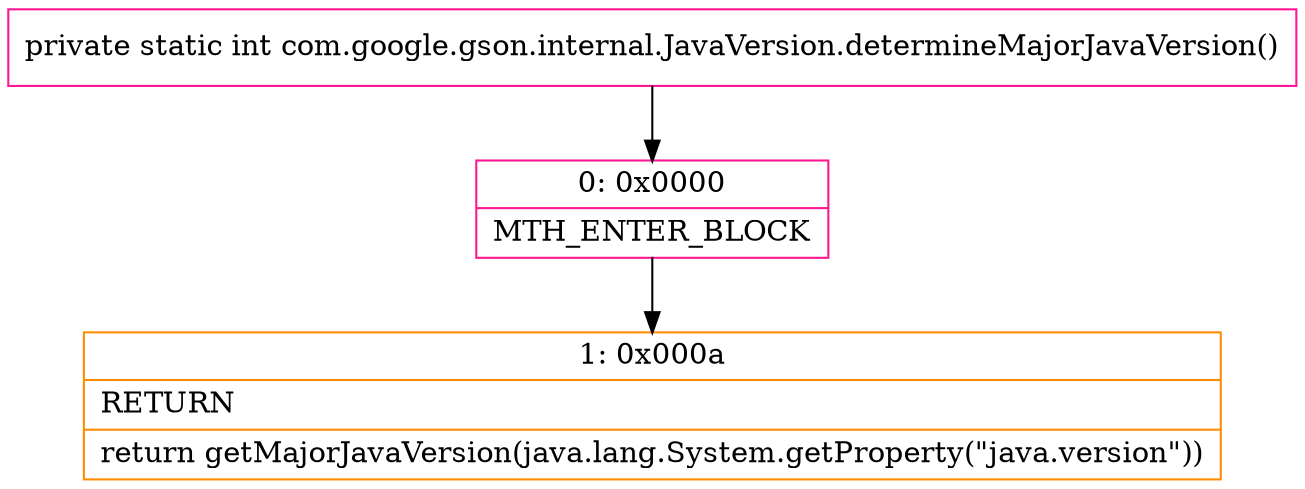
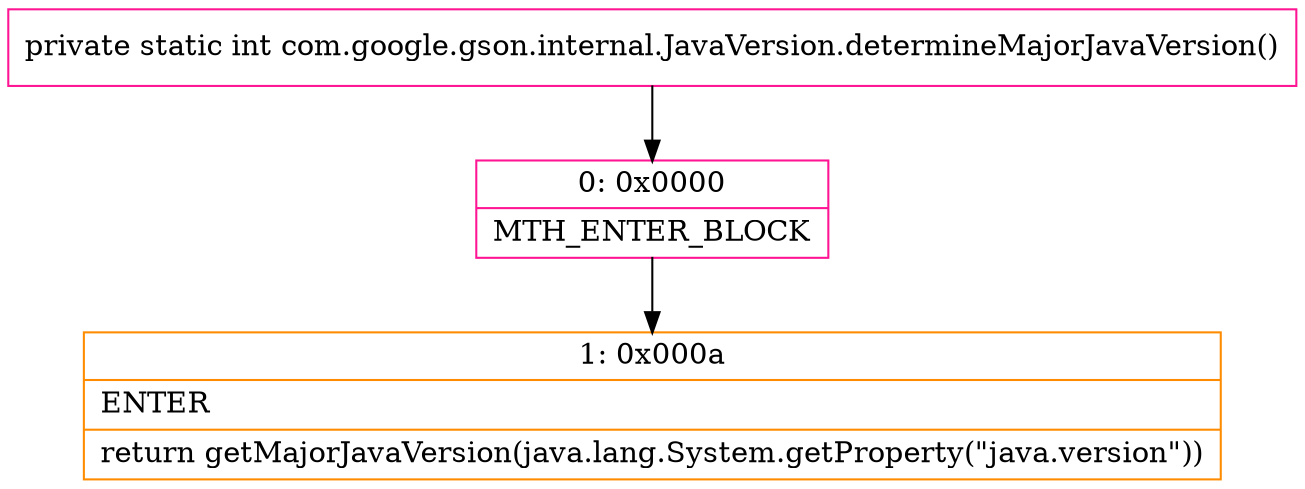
(168, 404) -> (155, 404)
